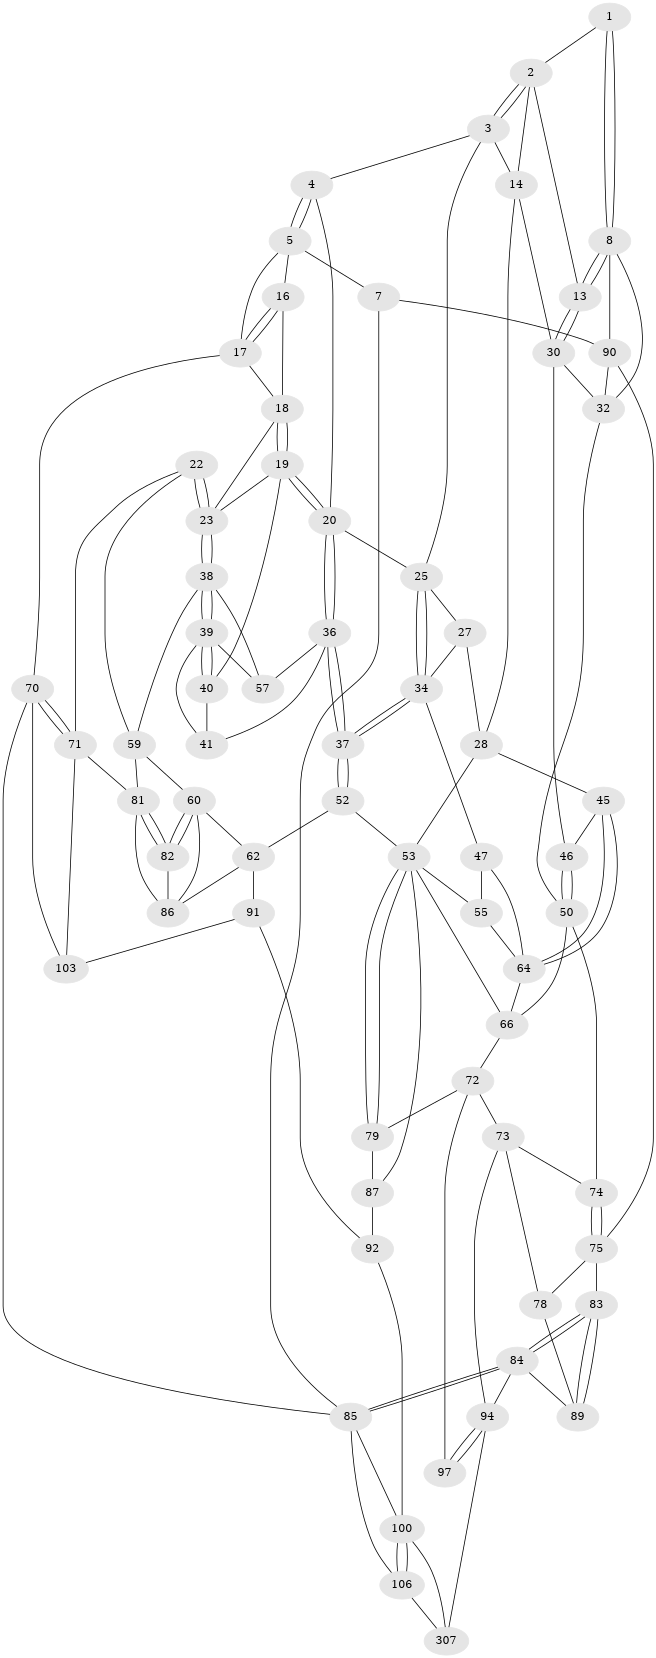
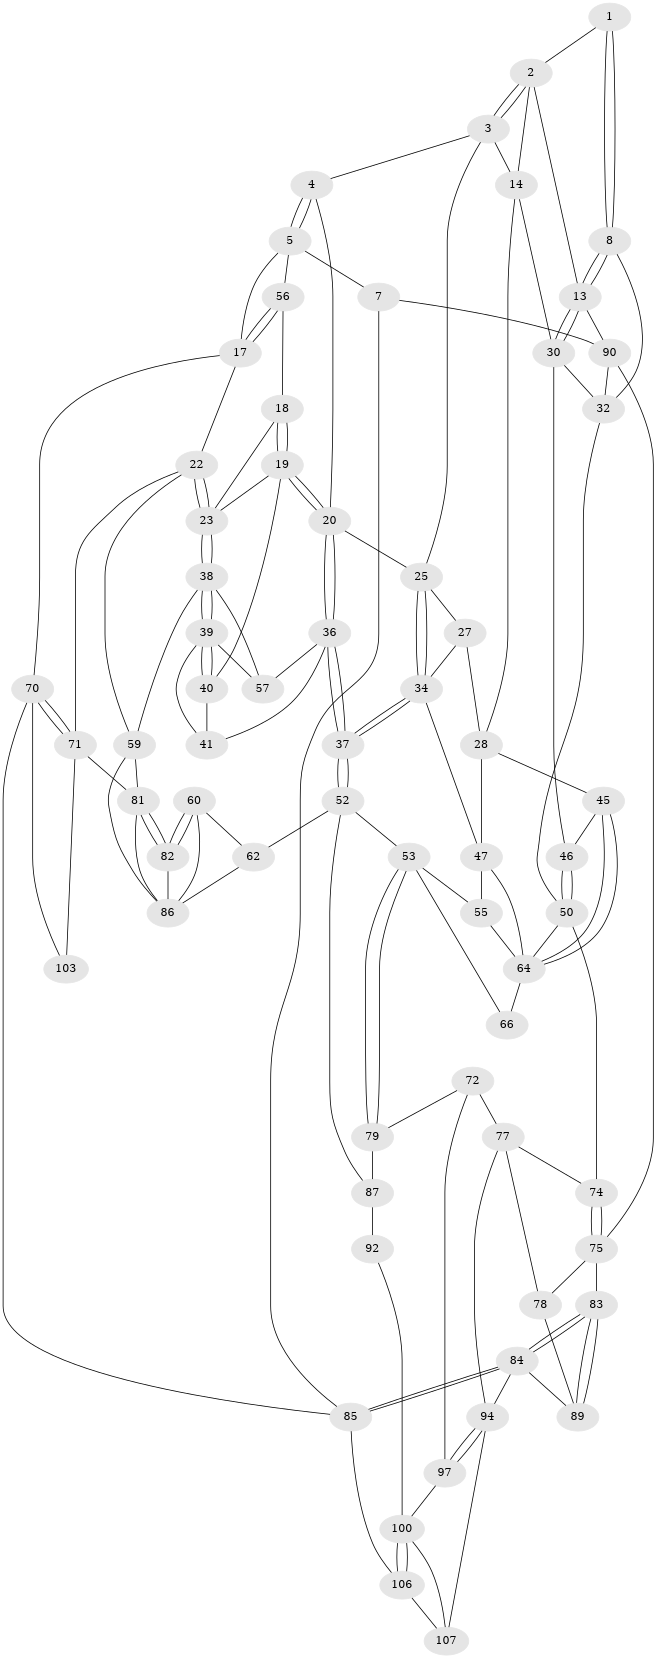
(283, 297) -> (283, 297)
(610, 297) -> (595, 325)
(261, 381) -> (219, 409)
(165, 773) -> (115, 834)
(445, 801) -> (481, 801)
(254, 913) -> none
(555, 977) -> (546, 941)
(420, 1029) -> (330, 1001)
(490, 1053) -> none
(503, 1137) -> (503, 1137)
(376, 1473) -> (424, 1501)
(446, 1641) -> (446, 1641)
